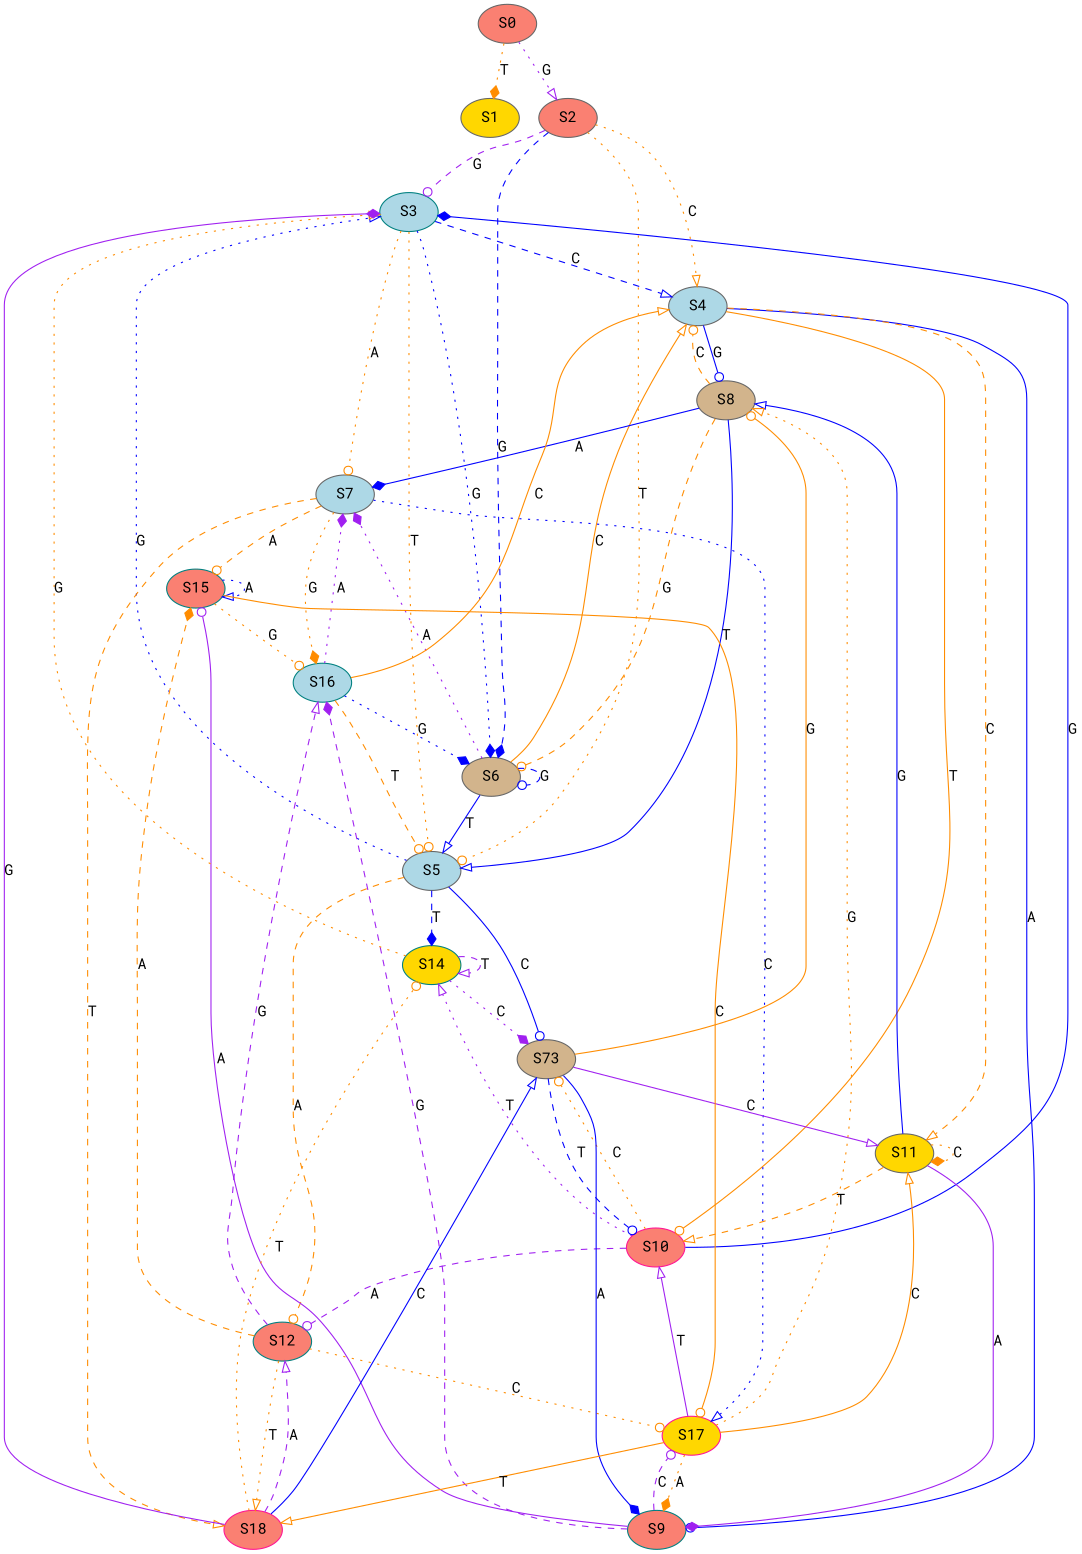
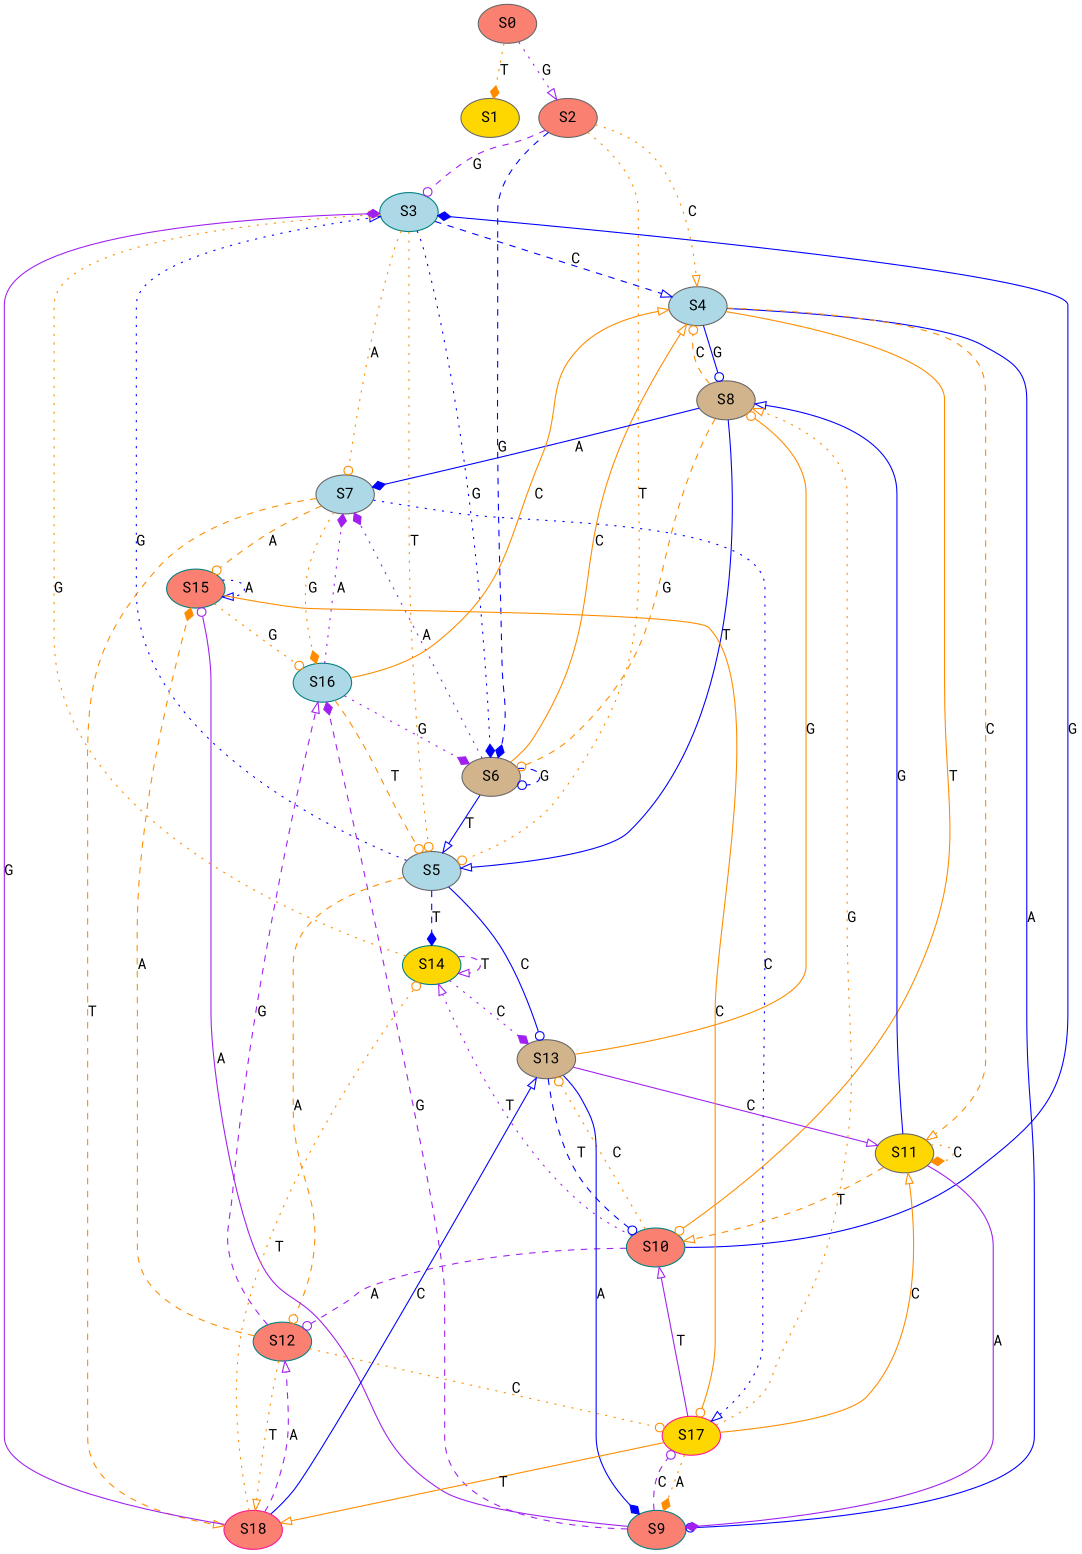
(401, 727) -> (401, 727)
(546, 1059) -> (546, 1059)
(656, 1247) -> (656, 1247)
